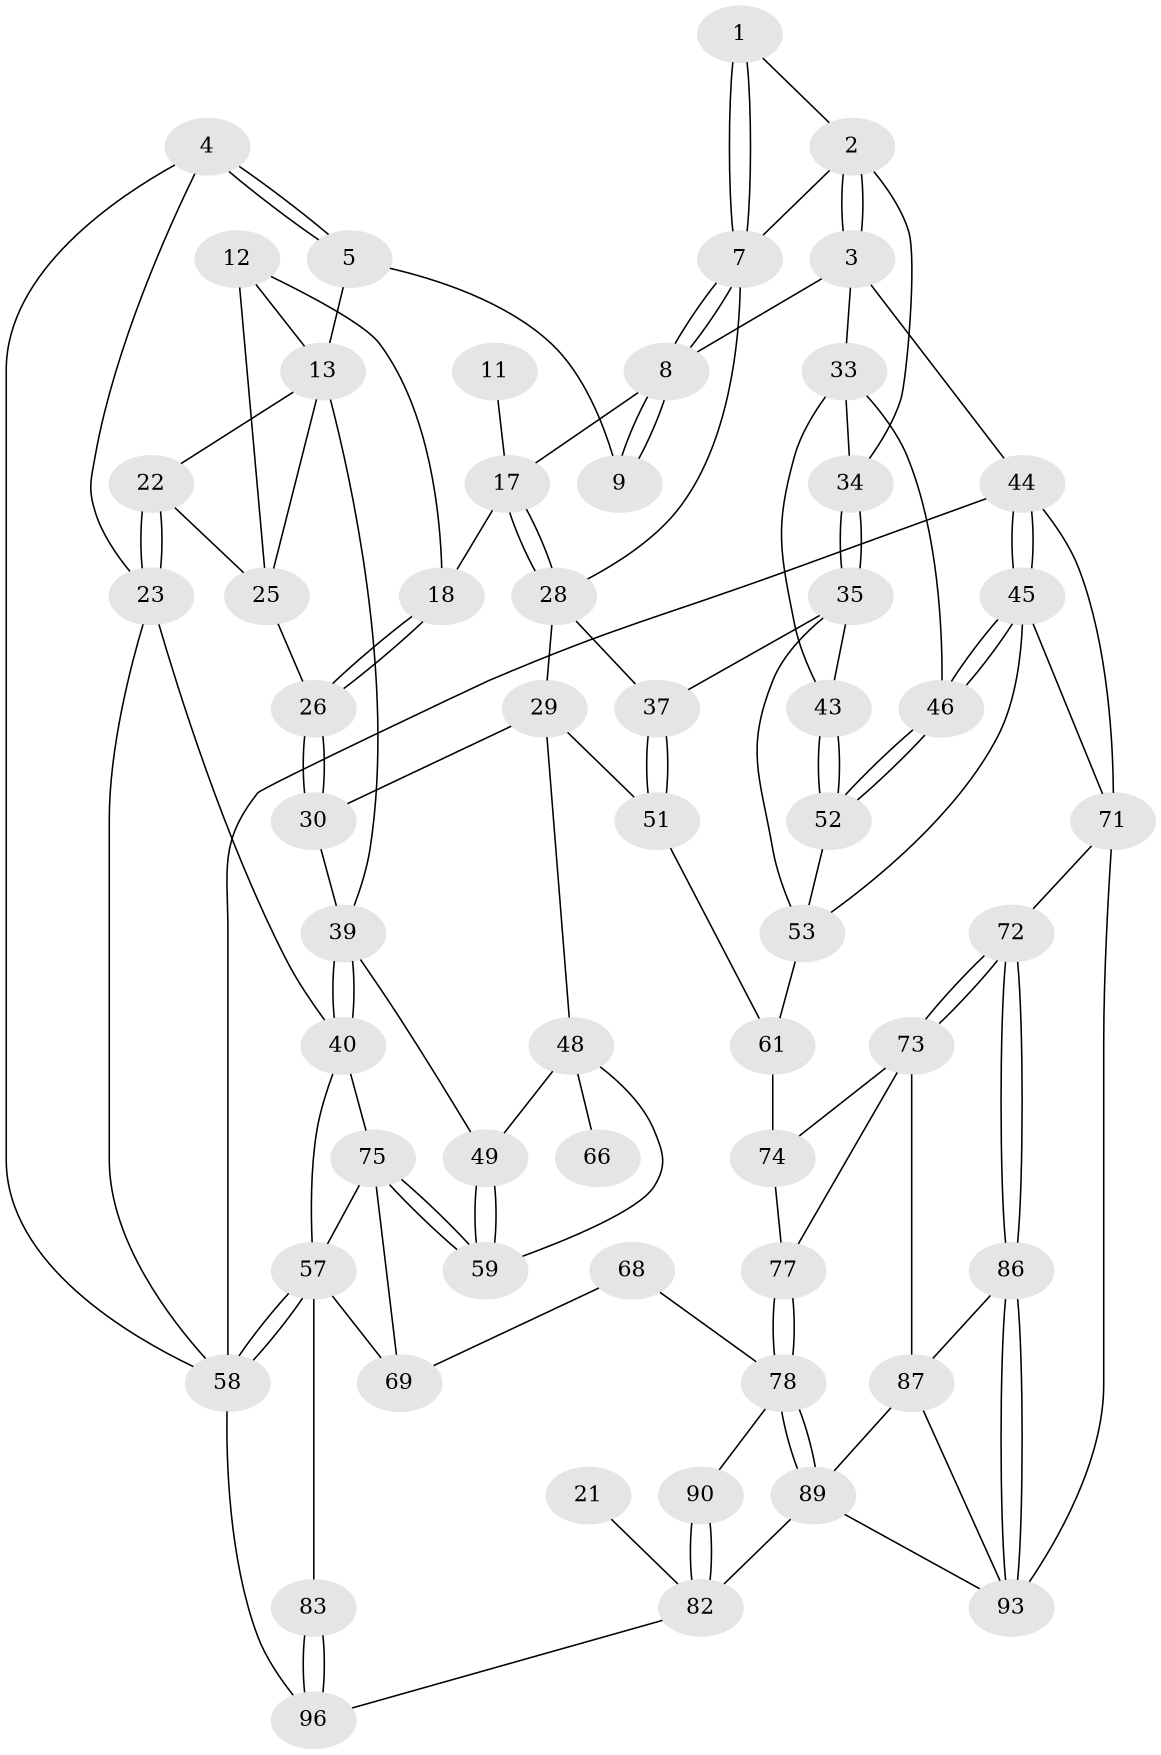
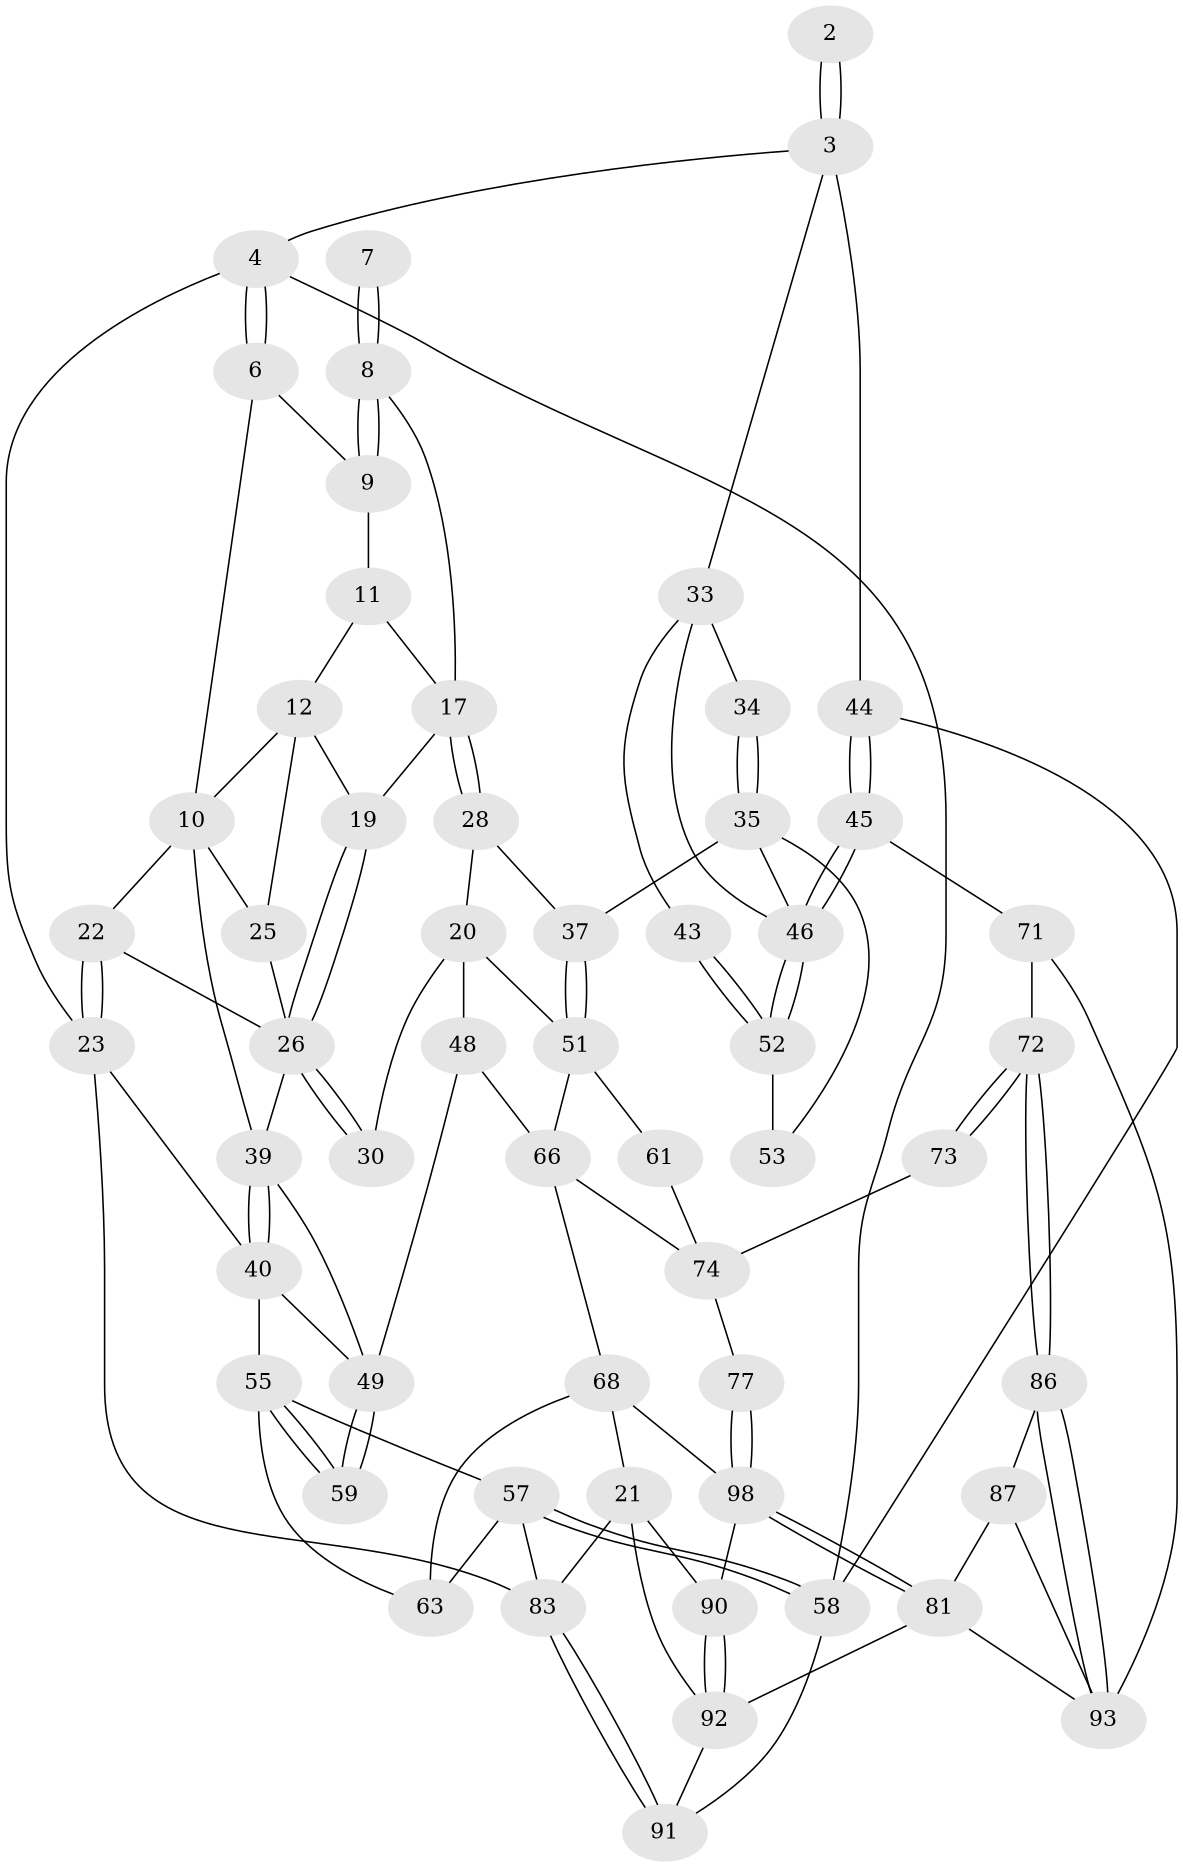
(740, 34) -> none
(796, 203) -> none
(350, 259) -> (256, 372)
(910, 314) -> none
(760, 315) -> (535, 181)
(323, 372) -> (192, 821)
(708, 458) -> none
(209, 540) -> (192, 990)
none -> (368, 540)
(442, 596) -> (364, 821)
(1100, 645) -> none
(840, 652) -> (774, 877)
none -> (334, 653)
(545, 709) -> (464, 934)
(962, 790) -> none
(329, 877) -> (275, 1102)
(788, 990) -> none
(109, 1003) -> (131, 1473)
none -> (562, 1102)
(314, 1157) -> (315, 1327)
(373, 1158) -> (259, 1383)
(848, 1158) -> none
(652, 1189) -> none
(912, 1214) -> none
none -> (628, 1215)
none -> (578, 1271)
(400, 1383) -> (431, 1608)
(784, 1383) -> (742, 1496)
none -> (618, 1439)
(813, 1496) -> (940, 1608)
none -> (586, 1552)
none -> (672, 1552)
(701, 1608) -> (715, 1720)
(314, 1720) -> (665, 1833)
